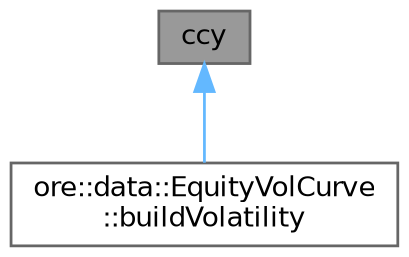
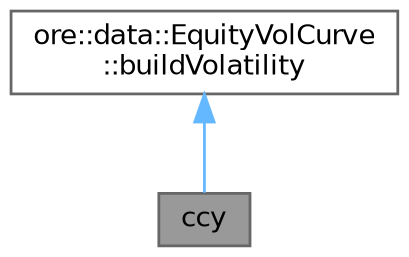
(204, 127) -> (204, 157)
